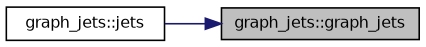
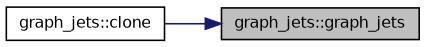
(85, 24) -> (85, 24)
